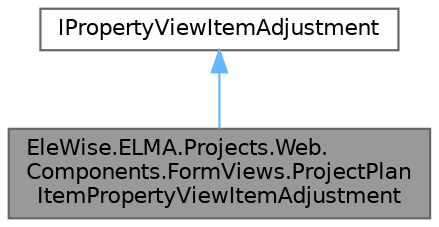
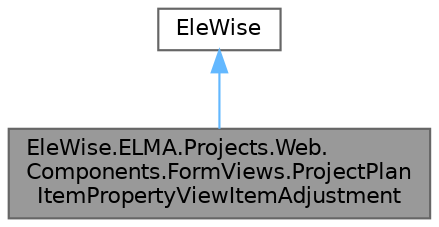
(219, 29) -> (219, 29)
